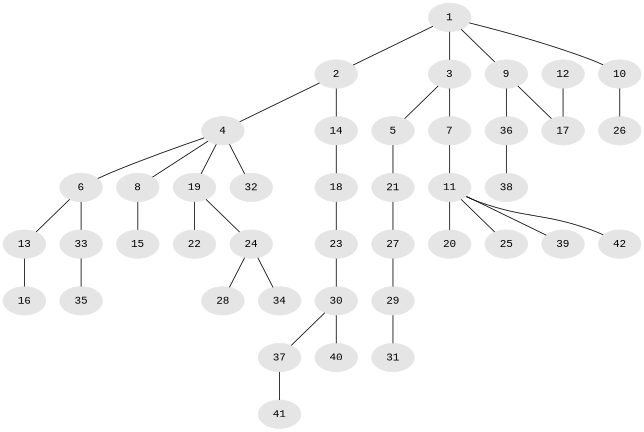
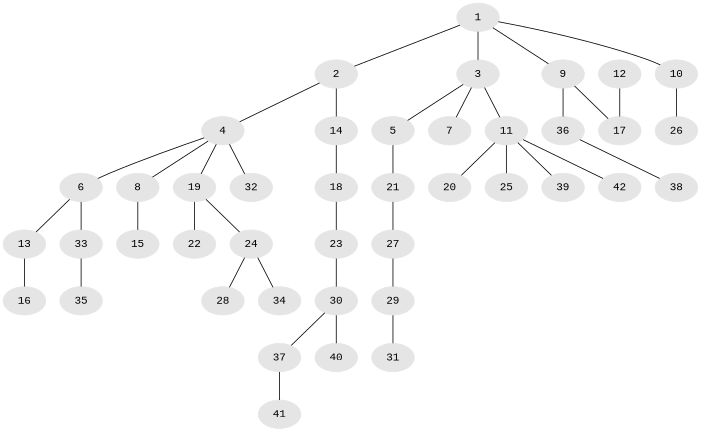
(450, 159) -> (492, 102)
